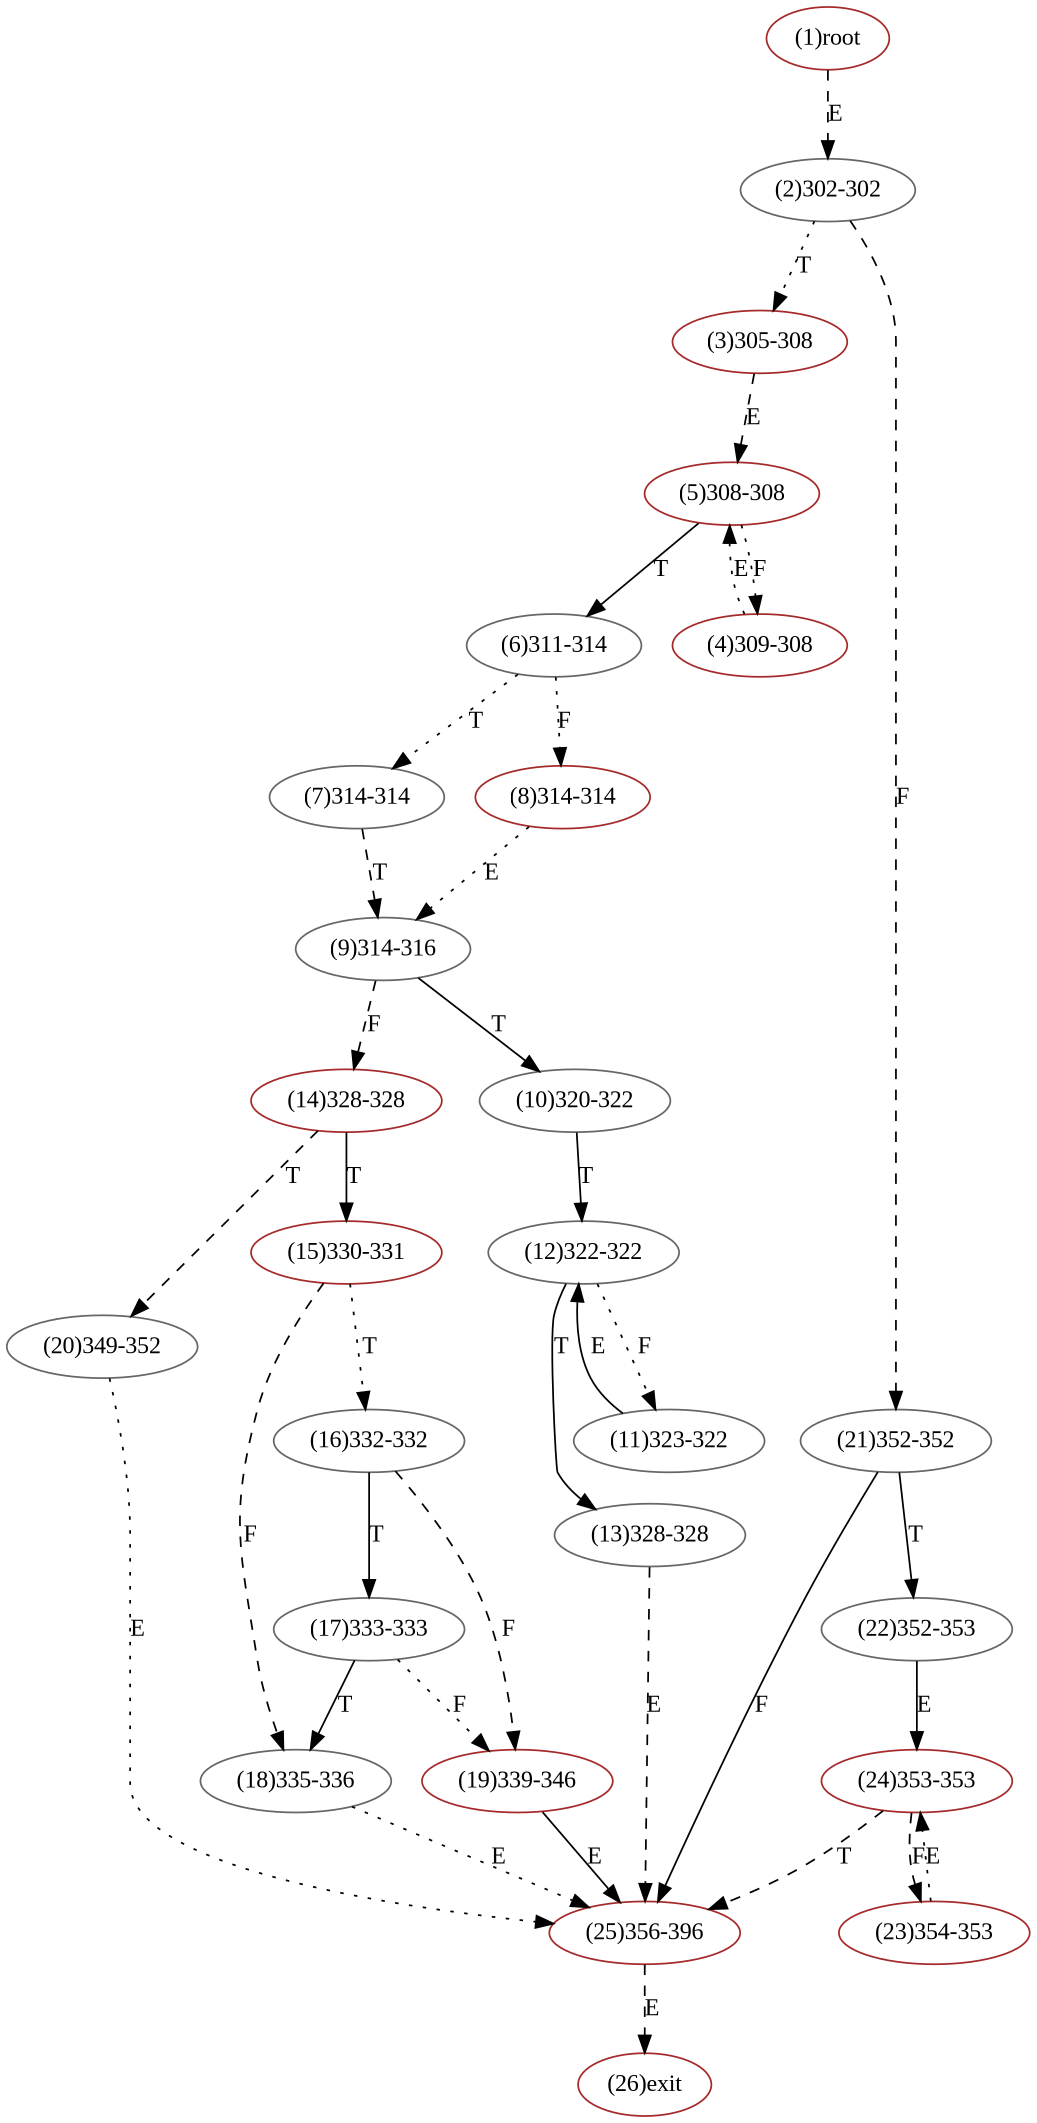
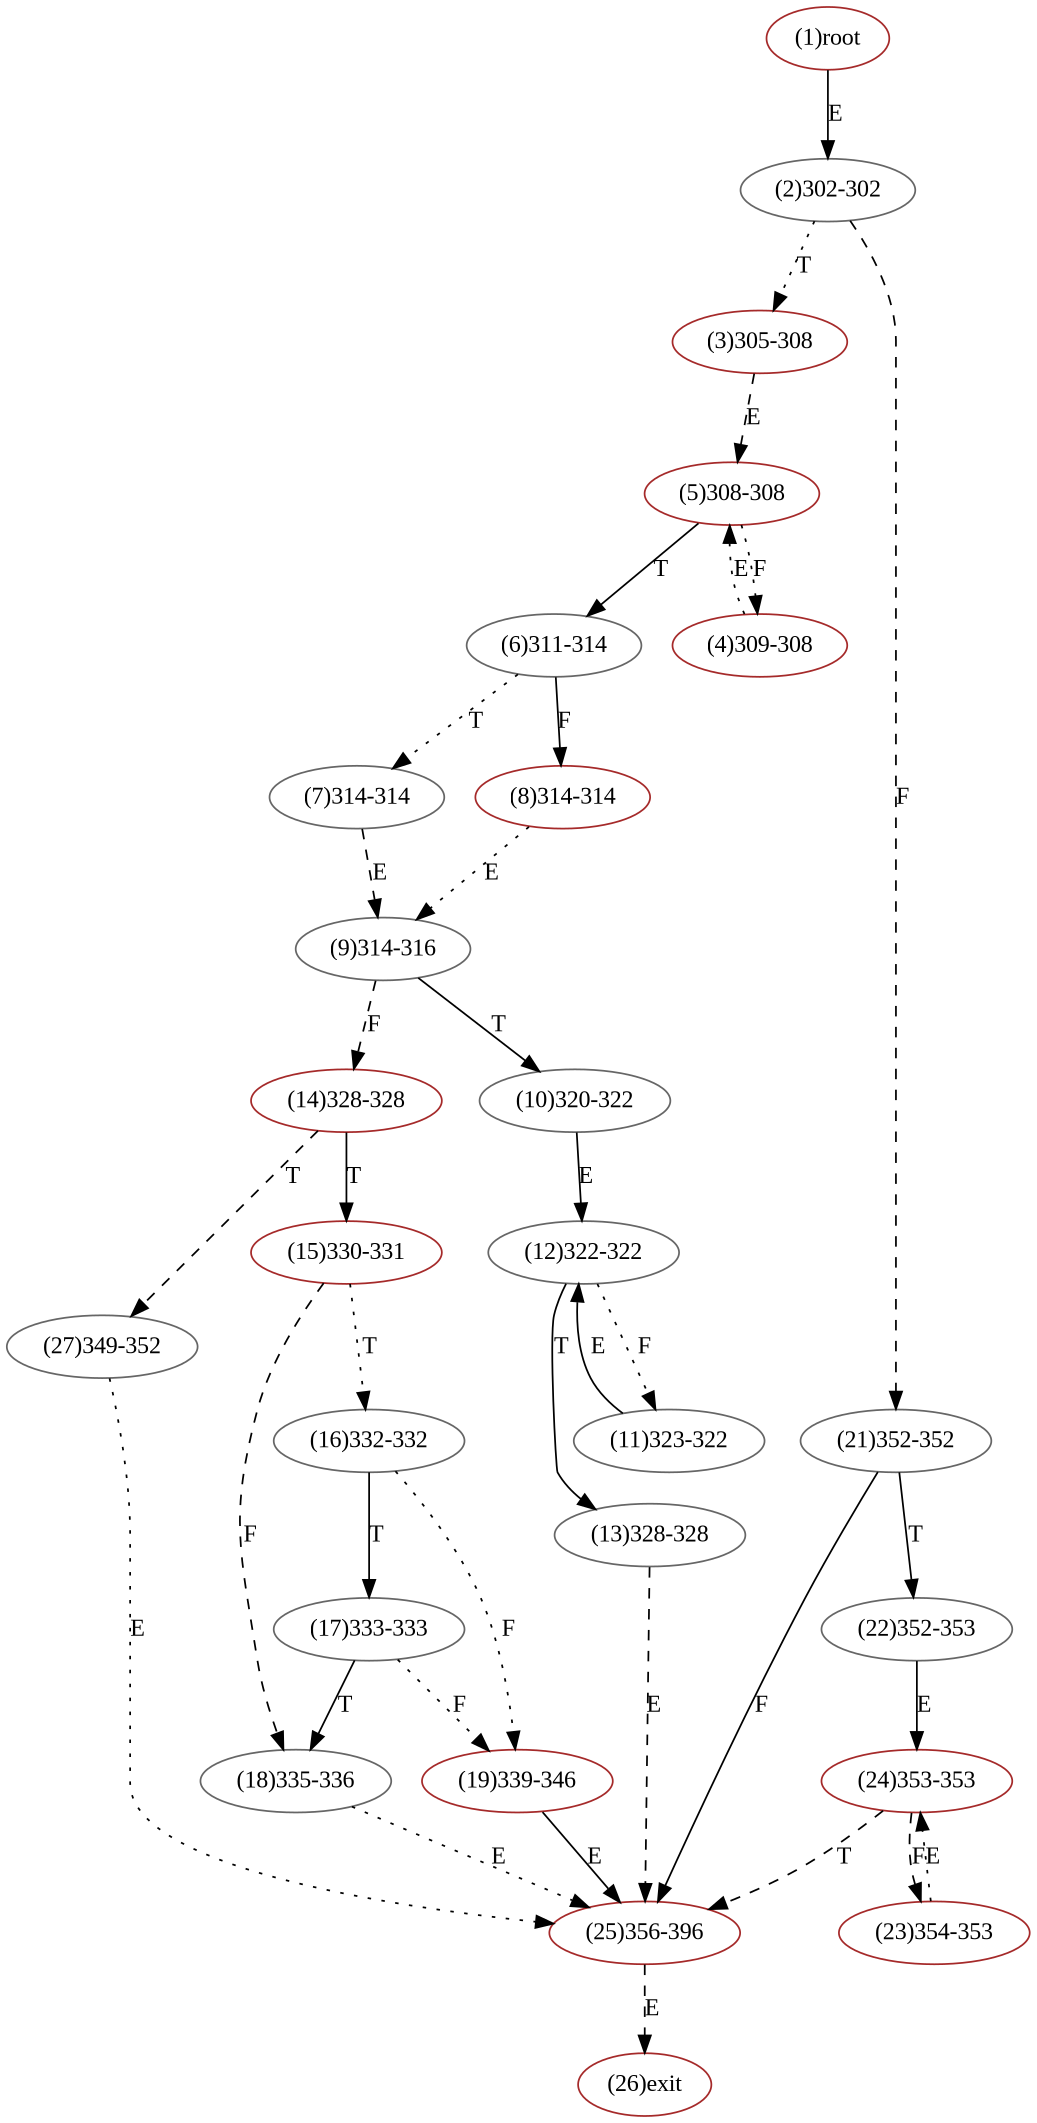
(828, 106) -> (828, 106)
(558, 713) -> (558, 713)
(380, 873) -> (380, 873)
(586, 1177) -> (586, 1177)
(102, 1347) -> (102, 1347)
(478, 1591) -> (478, 1591)
